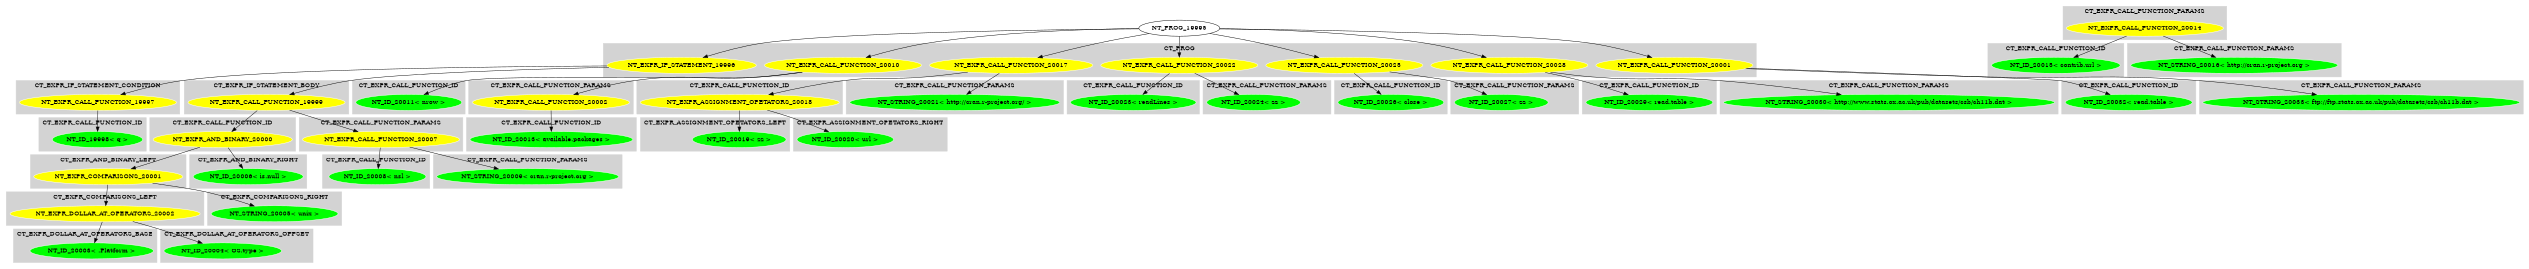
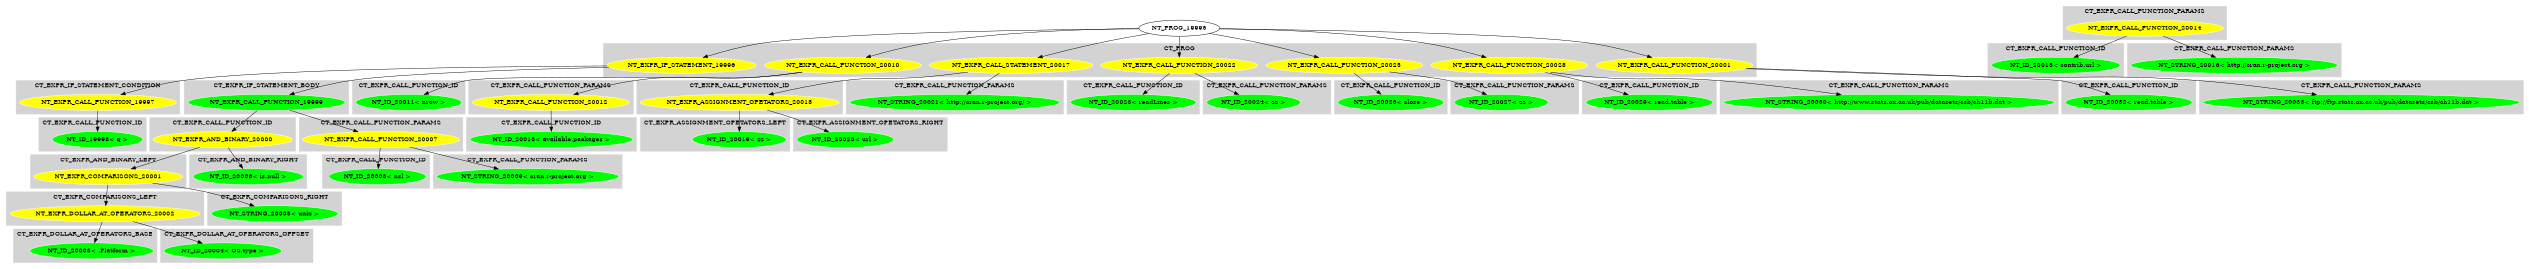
(1011, 65) -> (1011, 65)
(267, 102) -> (267, 102)
(551, 102) -> (551, 102)
